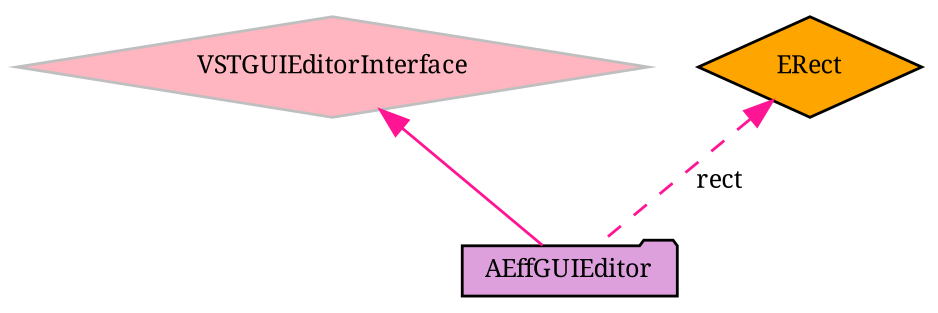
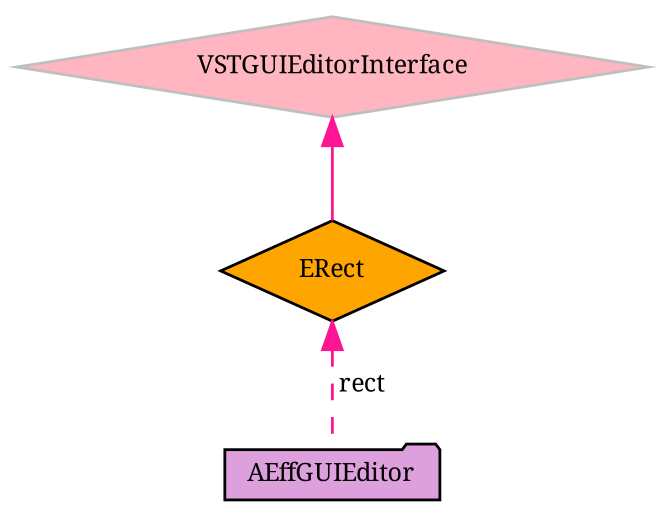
(472, 187) -> (332, 183)
